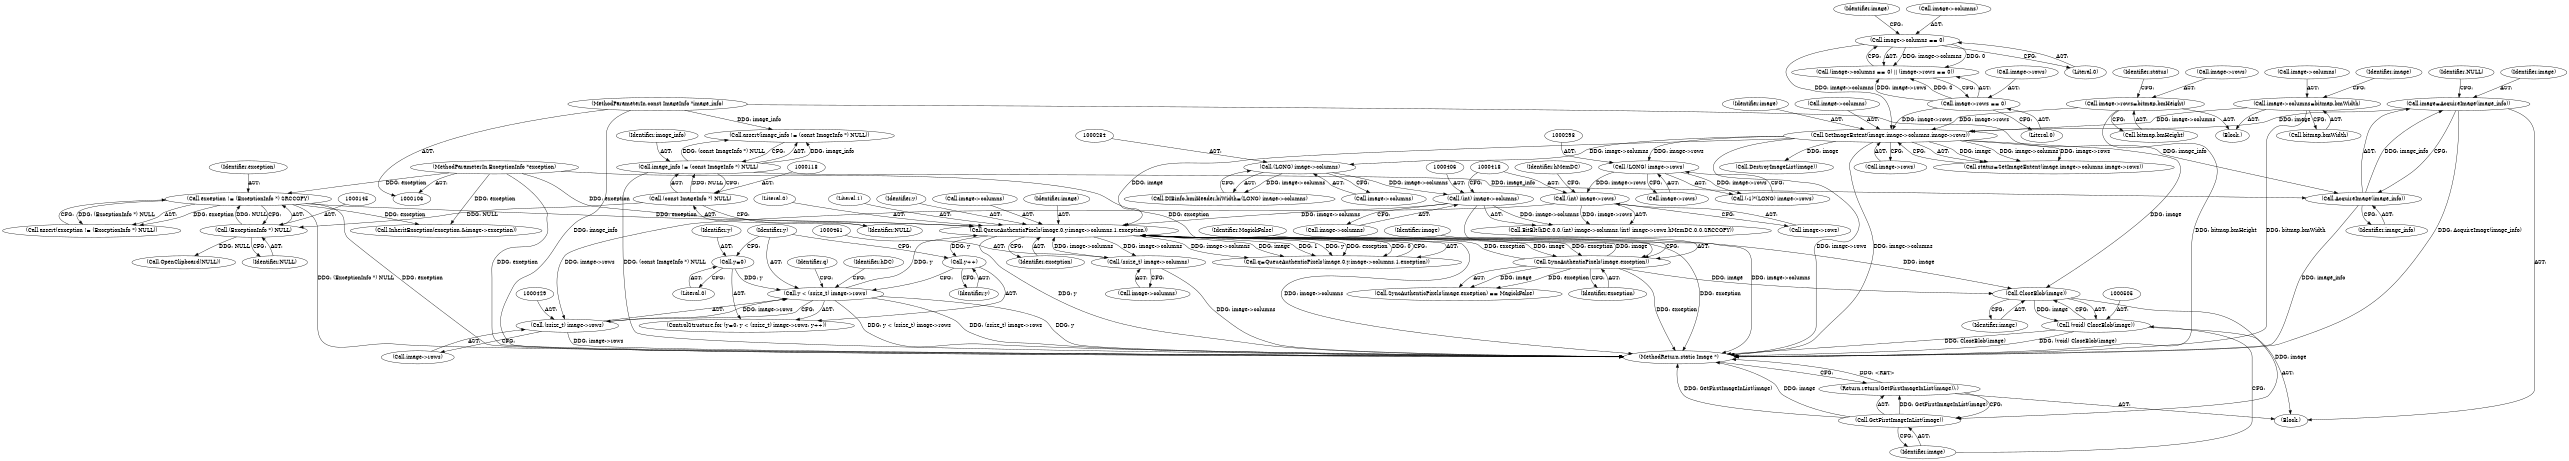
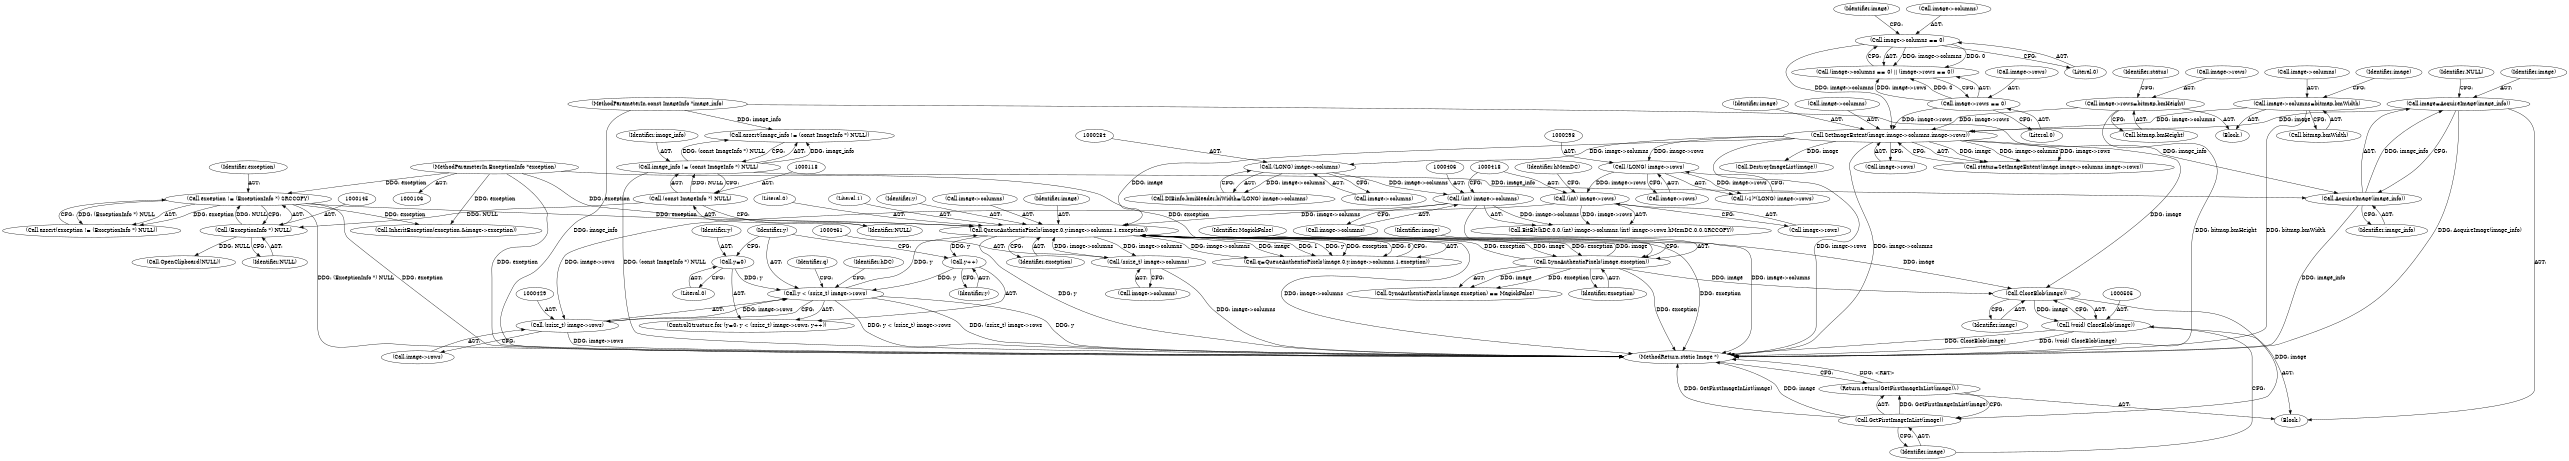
(477, 132) -> none
(947, 278) -> (947, 278)
